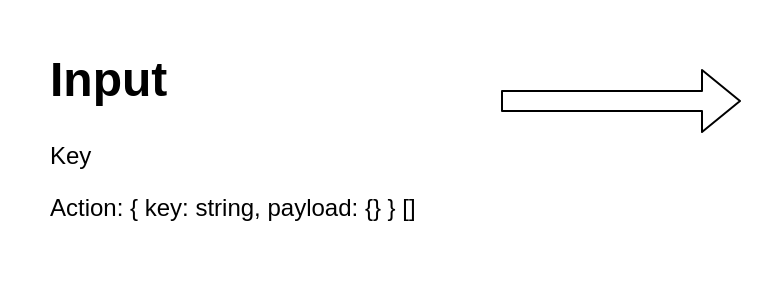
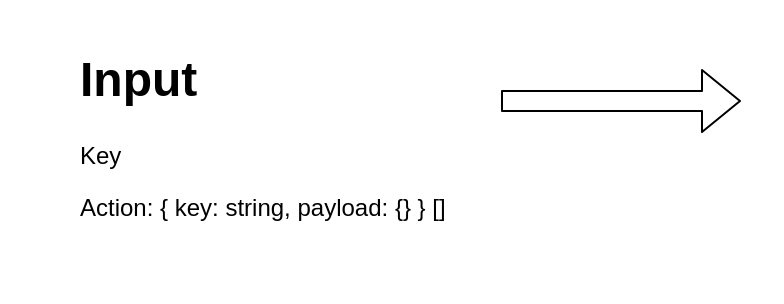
(251, 151) -> (281, 151)
